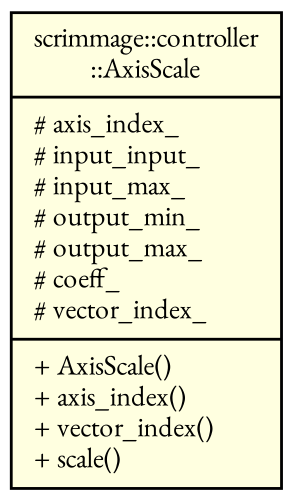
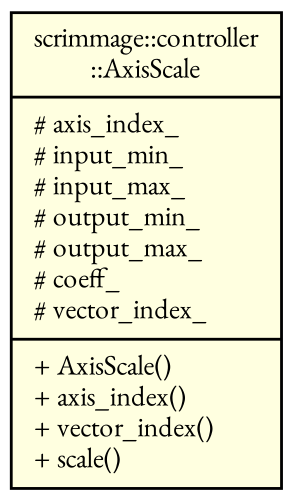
(118, 155) -> (110, 155)
